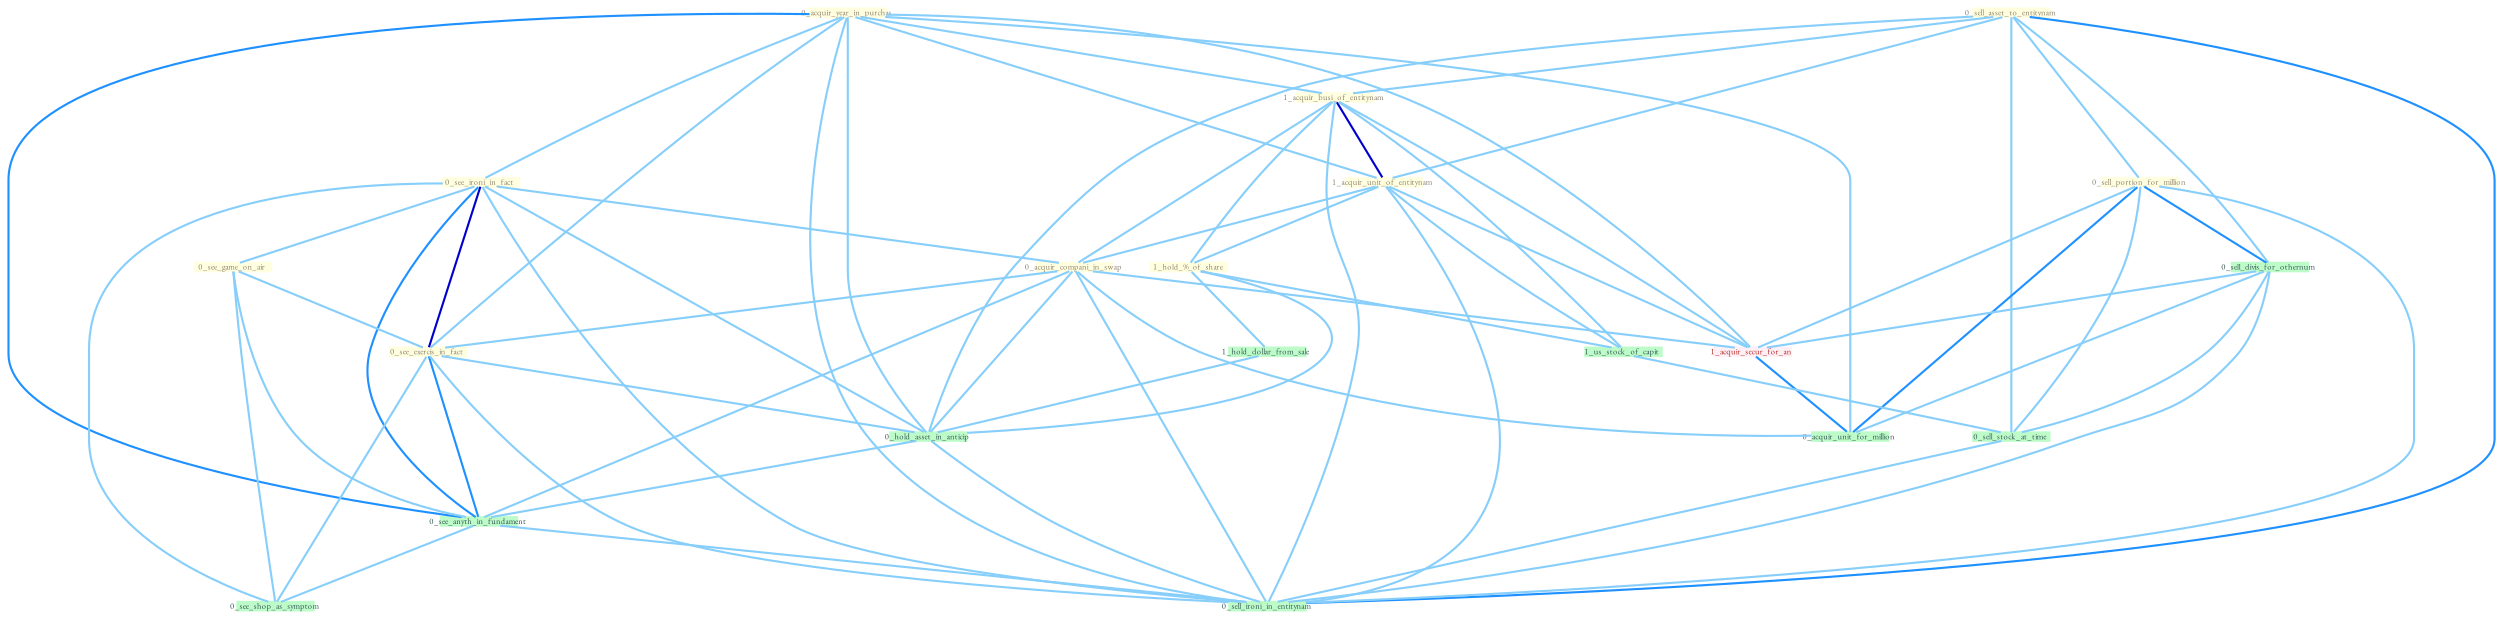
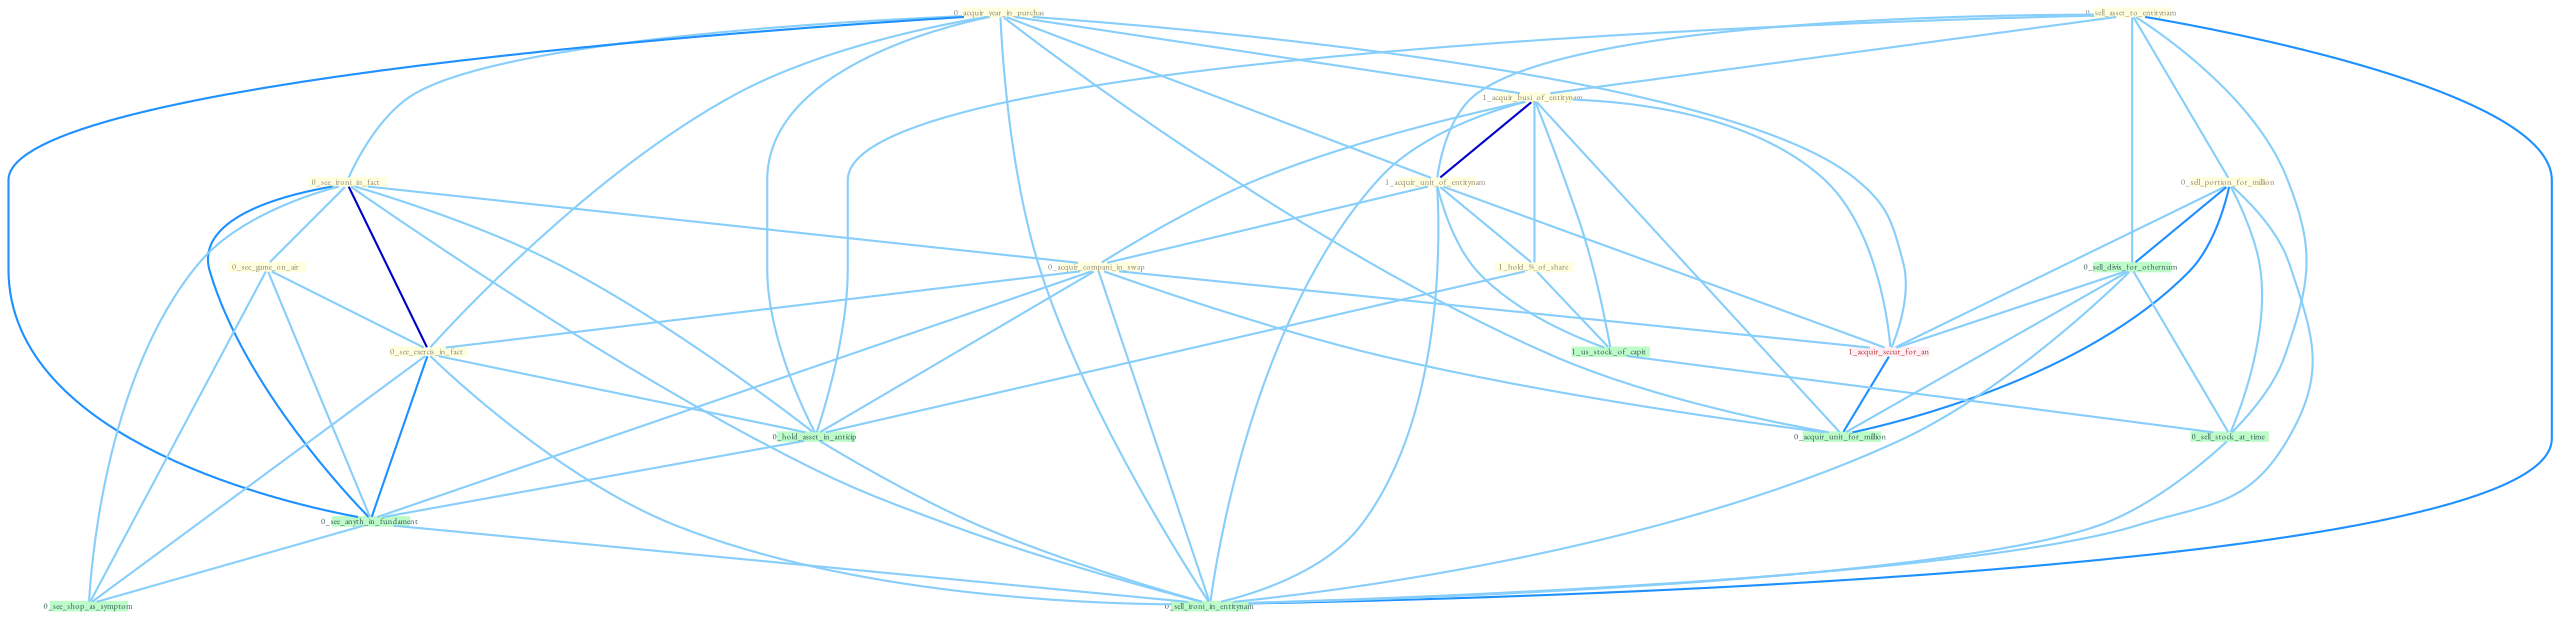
none -> (1680, 259)
(1267, 352) -> none
